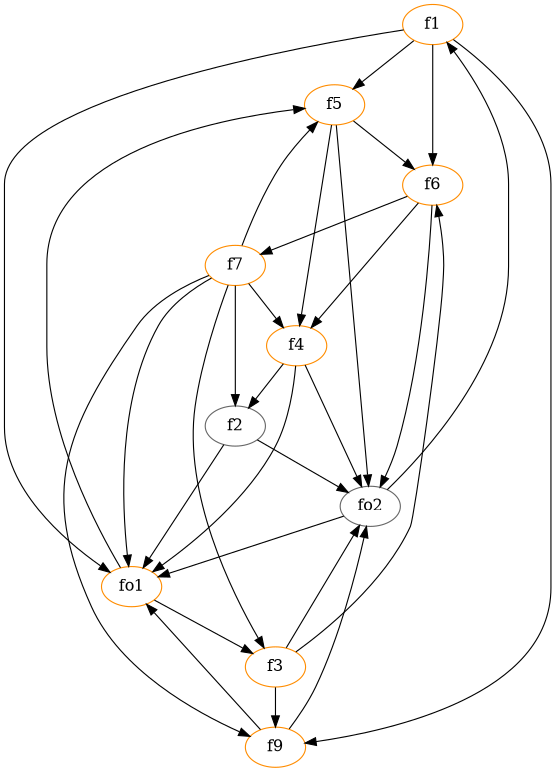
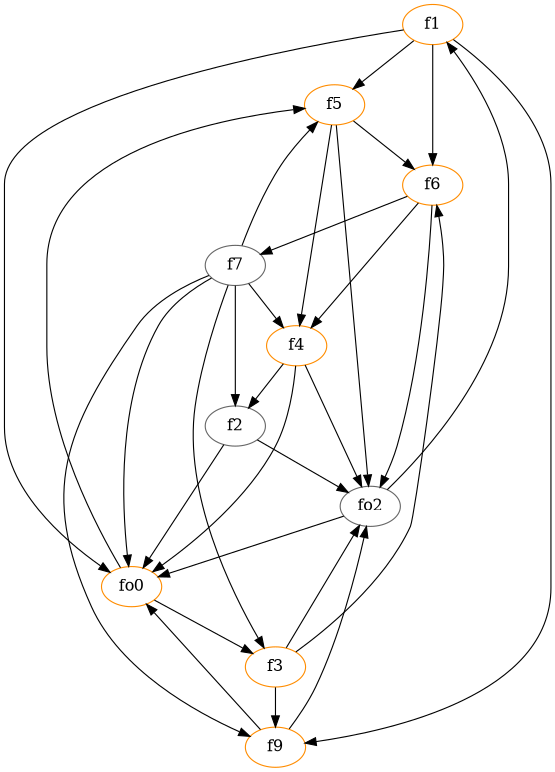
(235, 265) -> (235, 265)
(132, 587) -> (132, 587)
